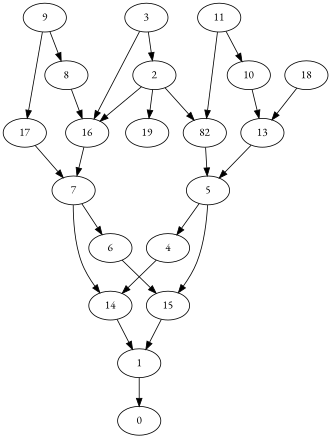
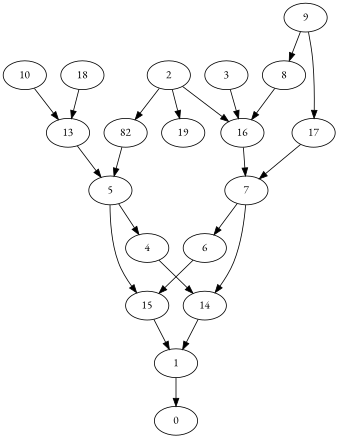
(219, 18) -> none
(150, 42) -> none
